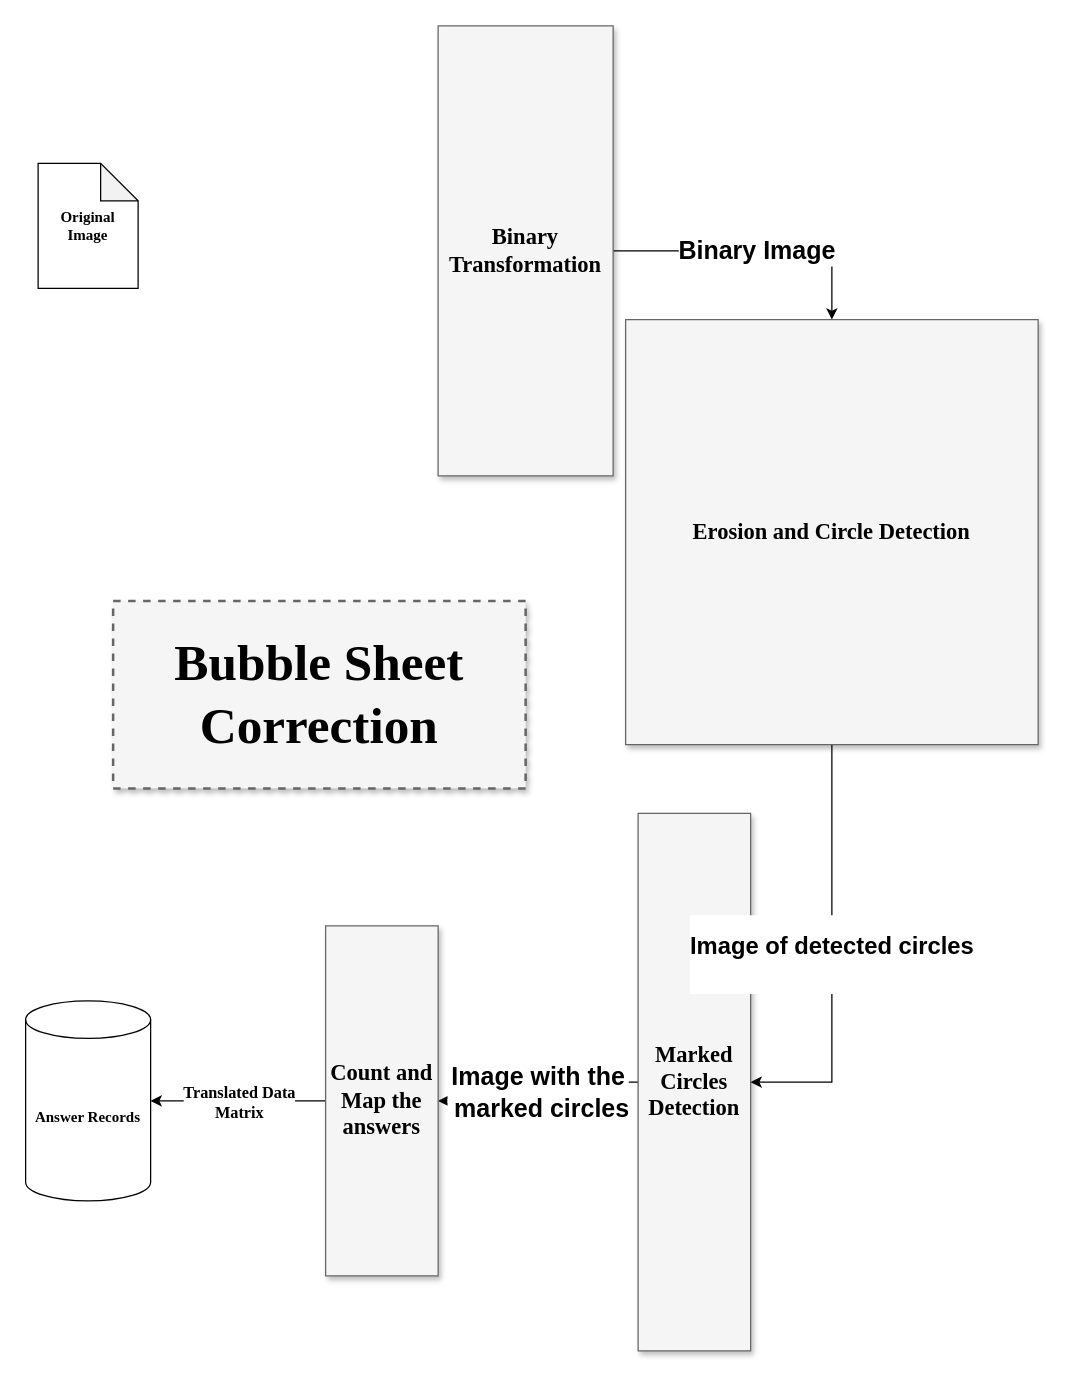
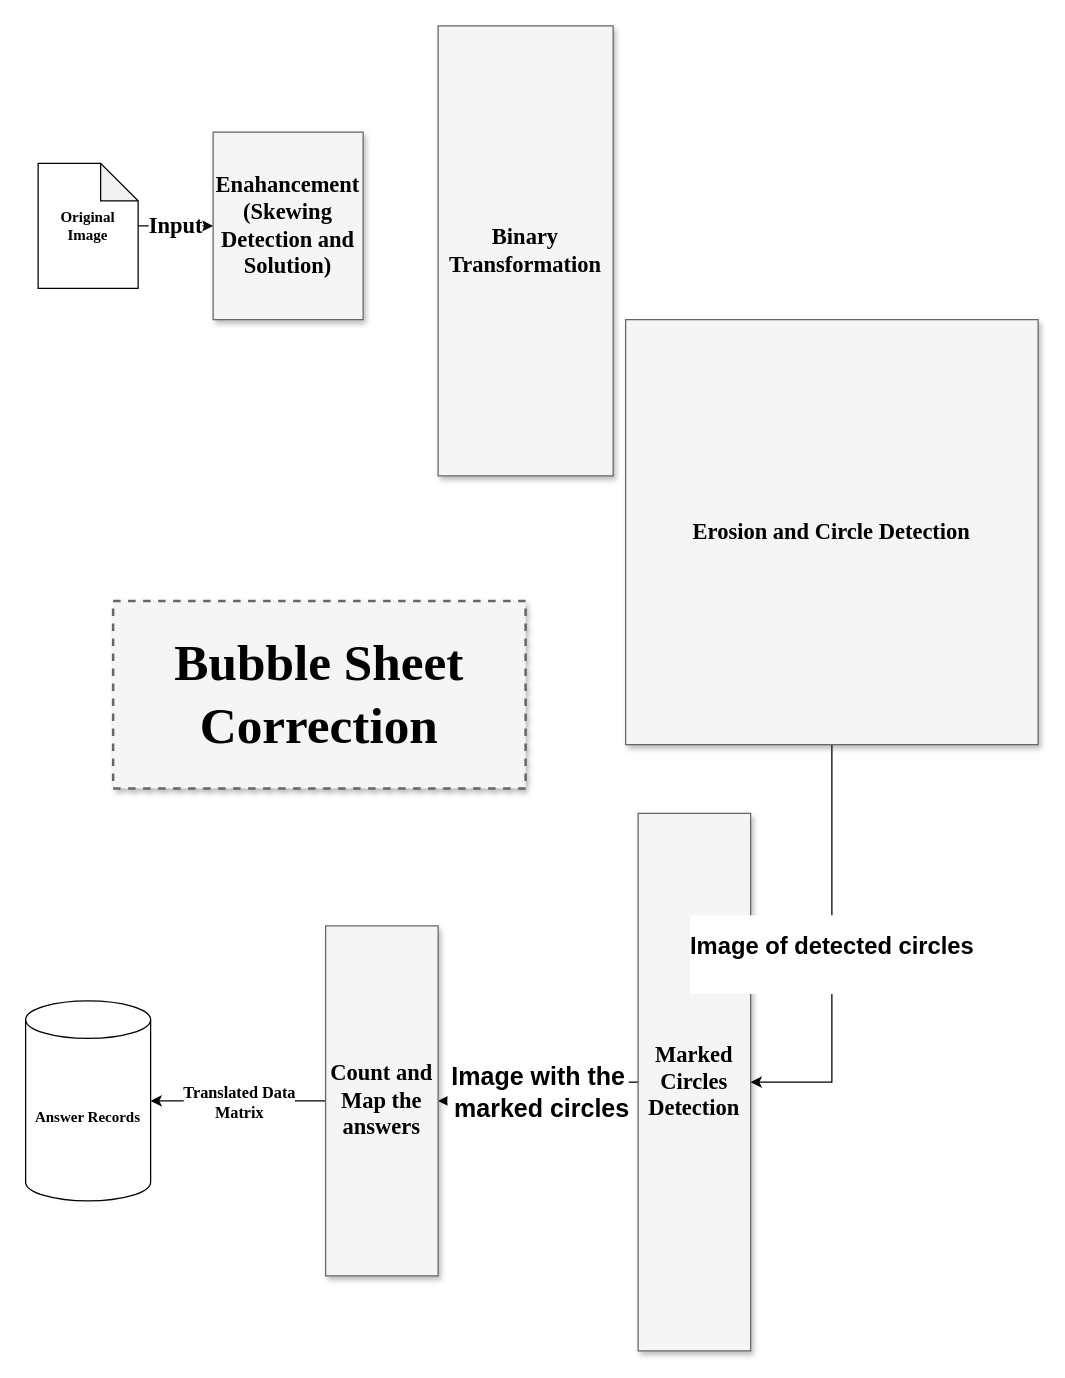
none -> (171, 226)
none -> (288, 226)
(683, 251) -> none
